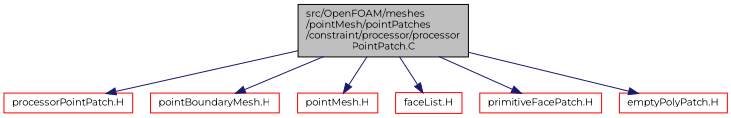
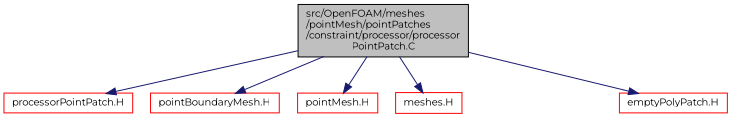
(429, 103) -> (429, 103)
(541, 103) -> none
